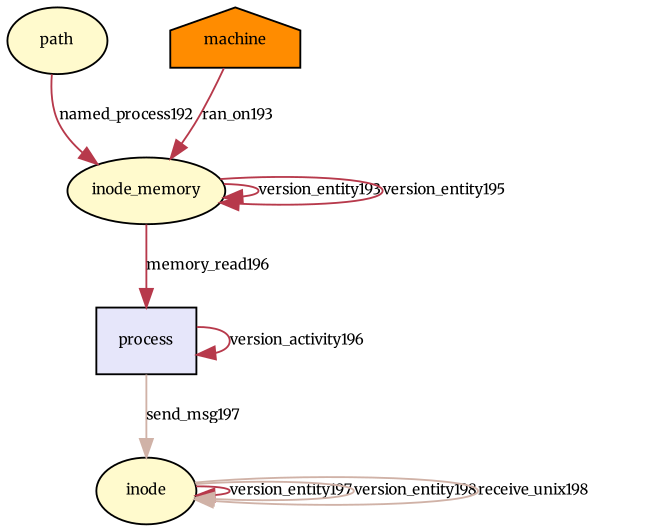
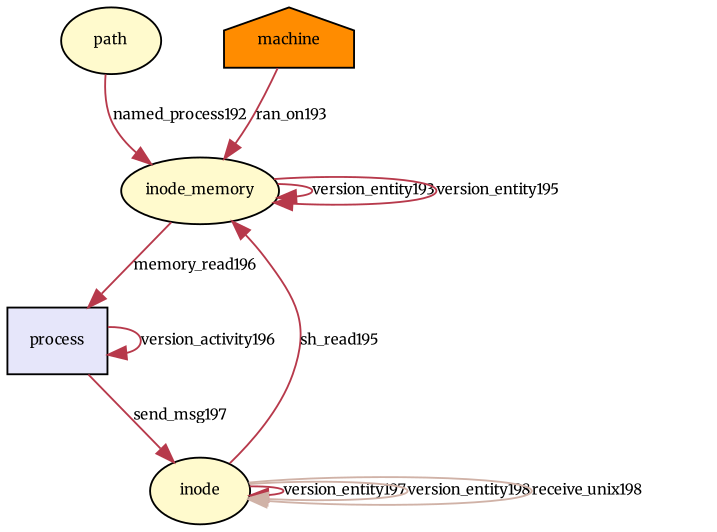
none -> (299, 351)
(146, 407) -> (125, 412)
